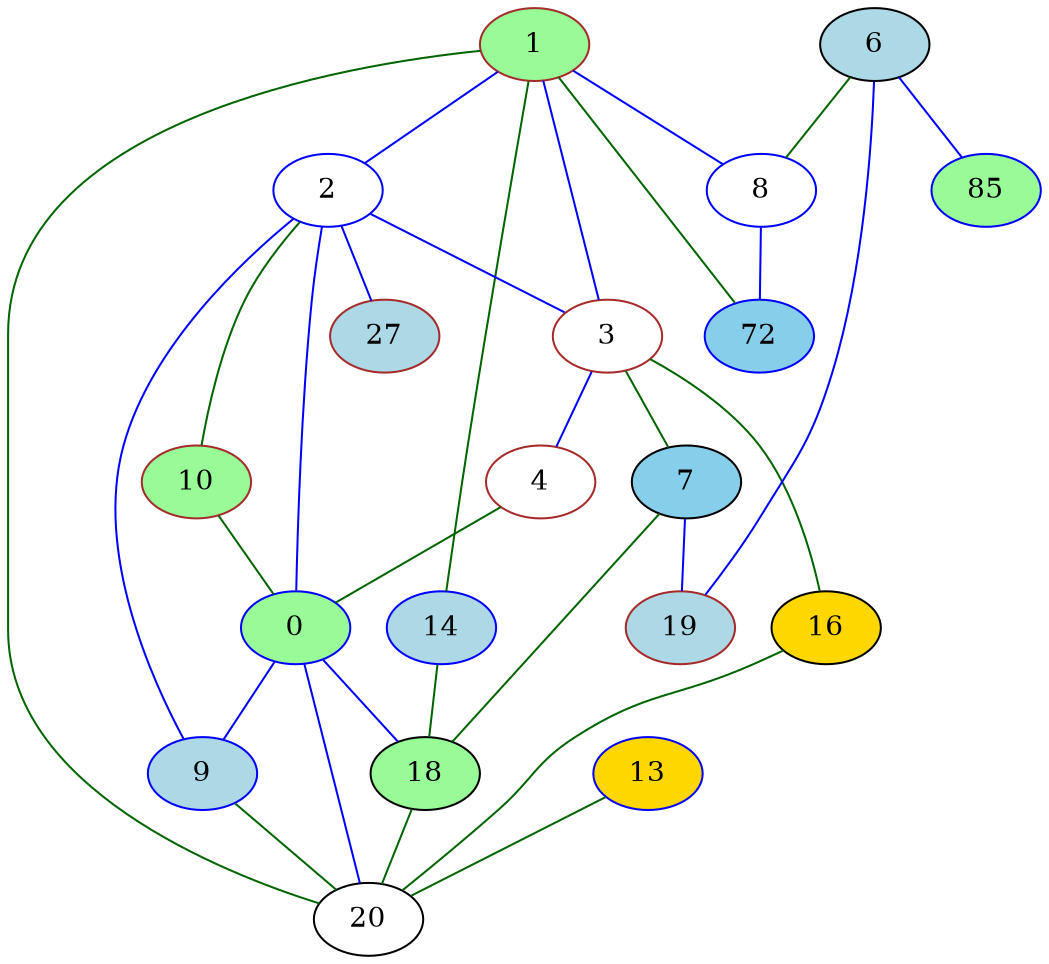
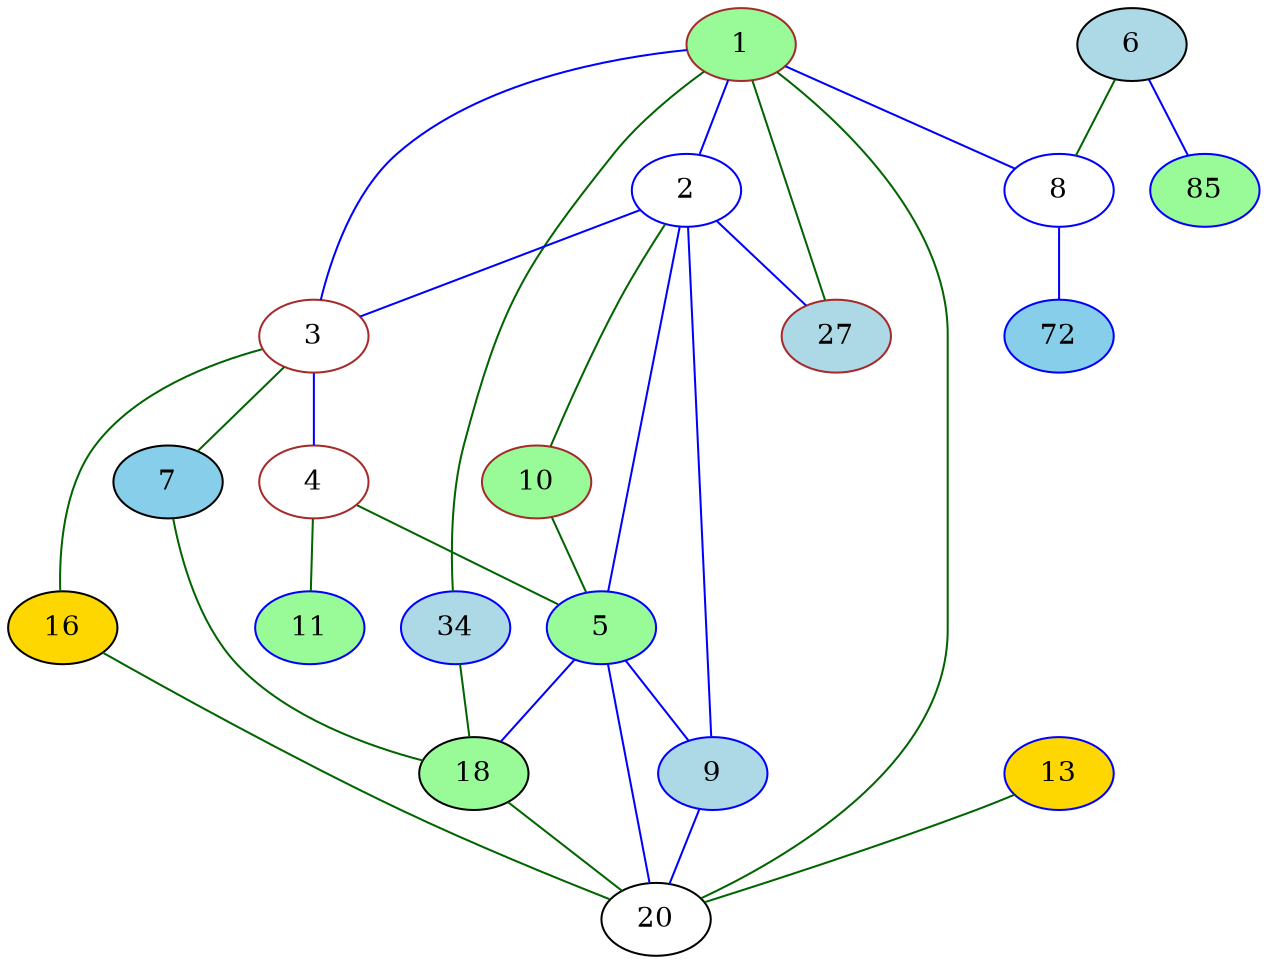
(647, 190) -> (789, 190)
(296, 628) -> (601, 628)
none -> (310, 628)
(441, 628) -> (456, 628)
(680, 628) -> none
(286, 847) -> (684, 847)
